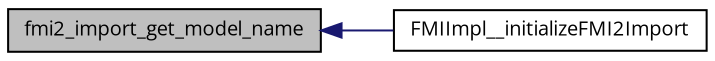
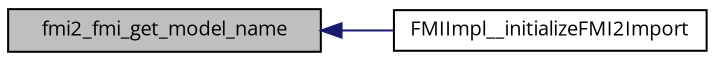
(164, 30) -> (164, 30)
